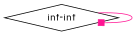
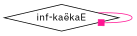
(62, 18) -> (62, 18)
